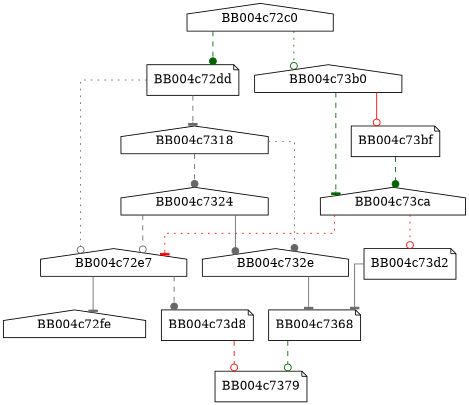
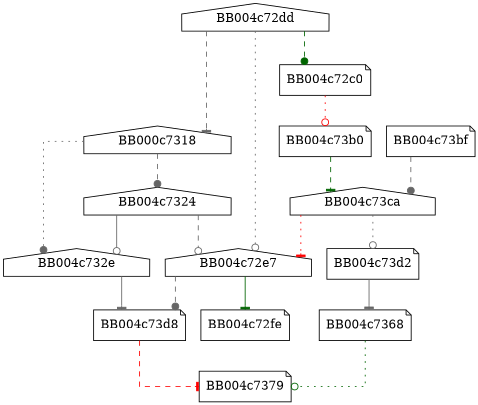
(260, 19) -> (325, 80)
(213, 44) -> (304, 44)
(294, 47) -> (325, 107)
(193, 80) -> (255, 19)
(328, 80) -> (325, 141)
(377, 106) -> none
(195, 141) -> (157, 141)
(396, 169) -> (411, 172)
(235, 228) -> (117, 231)
(410, 228) -> (373, 228)
(309, 291) -> (122, 291)
(93, 292) -> (245, 291)
(75, 325) -> (245, 325)
(234, 352) -> (144, 387)
(288, 352) -> (355, 387)
